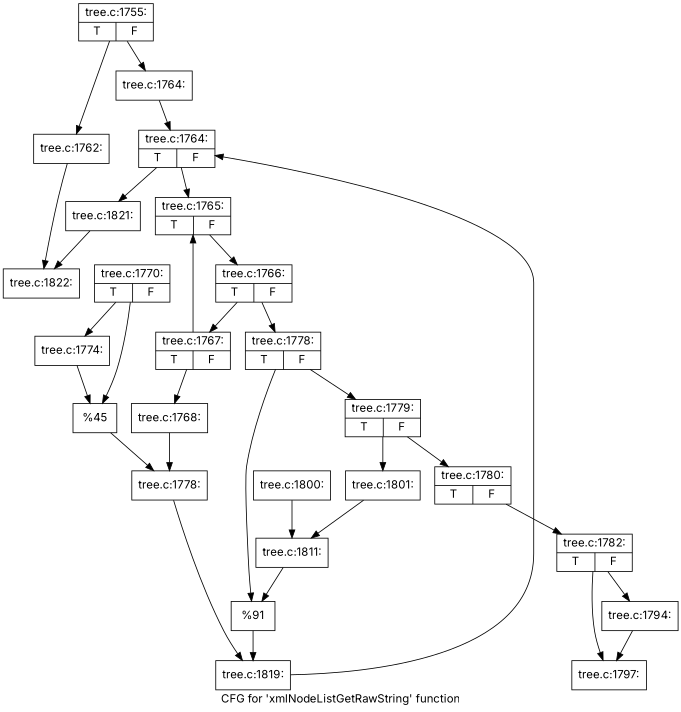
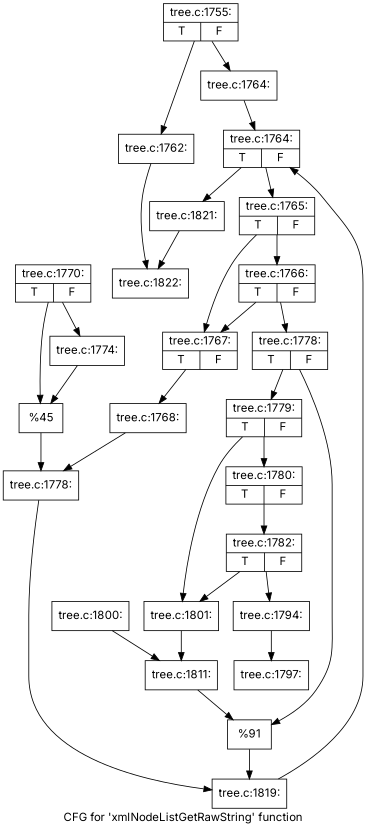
(193, 288) -> (225, 276)
(593, 612) -> (223, 584)
